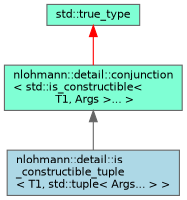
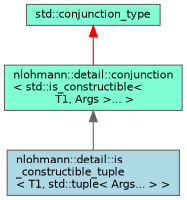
(93, 15) -> (93, 15)
